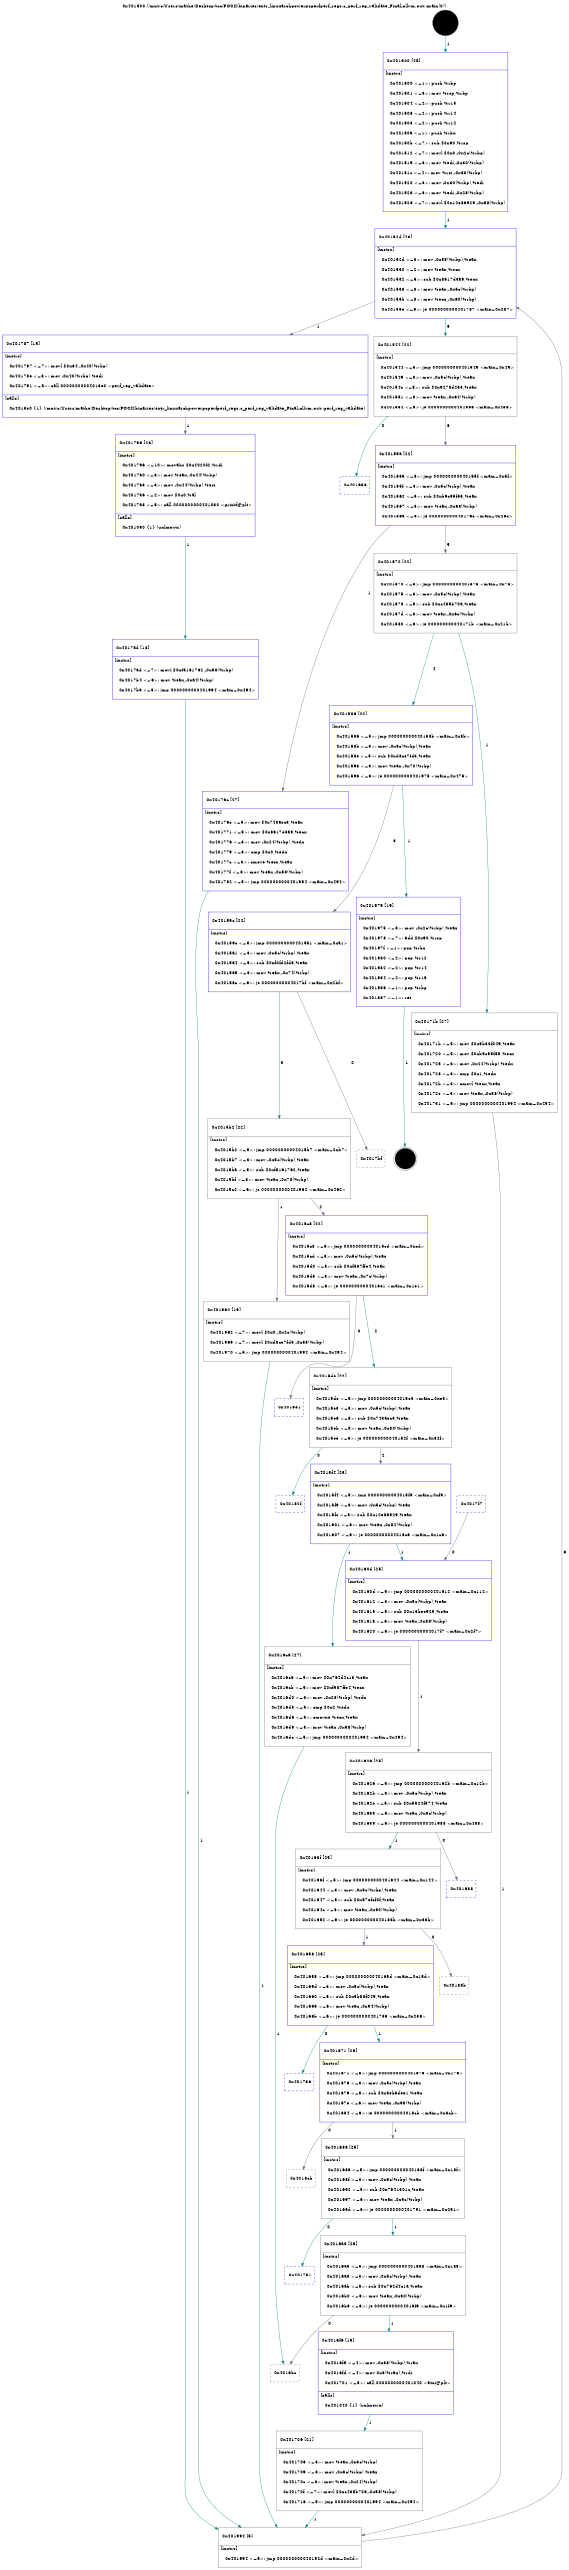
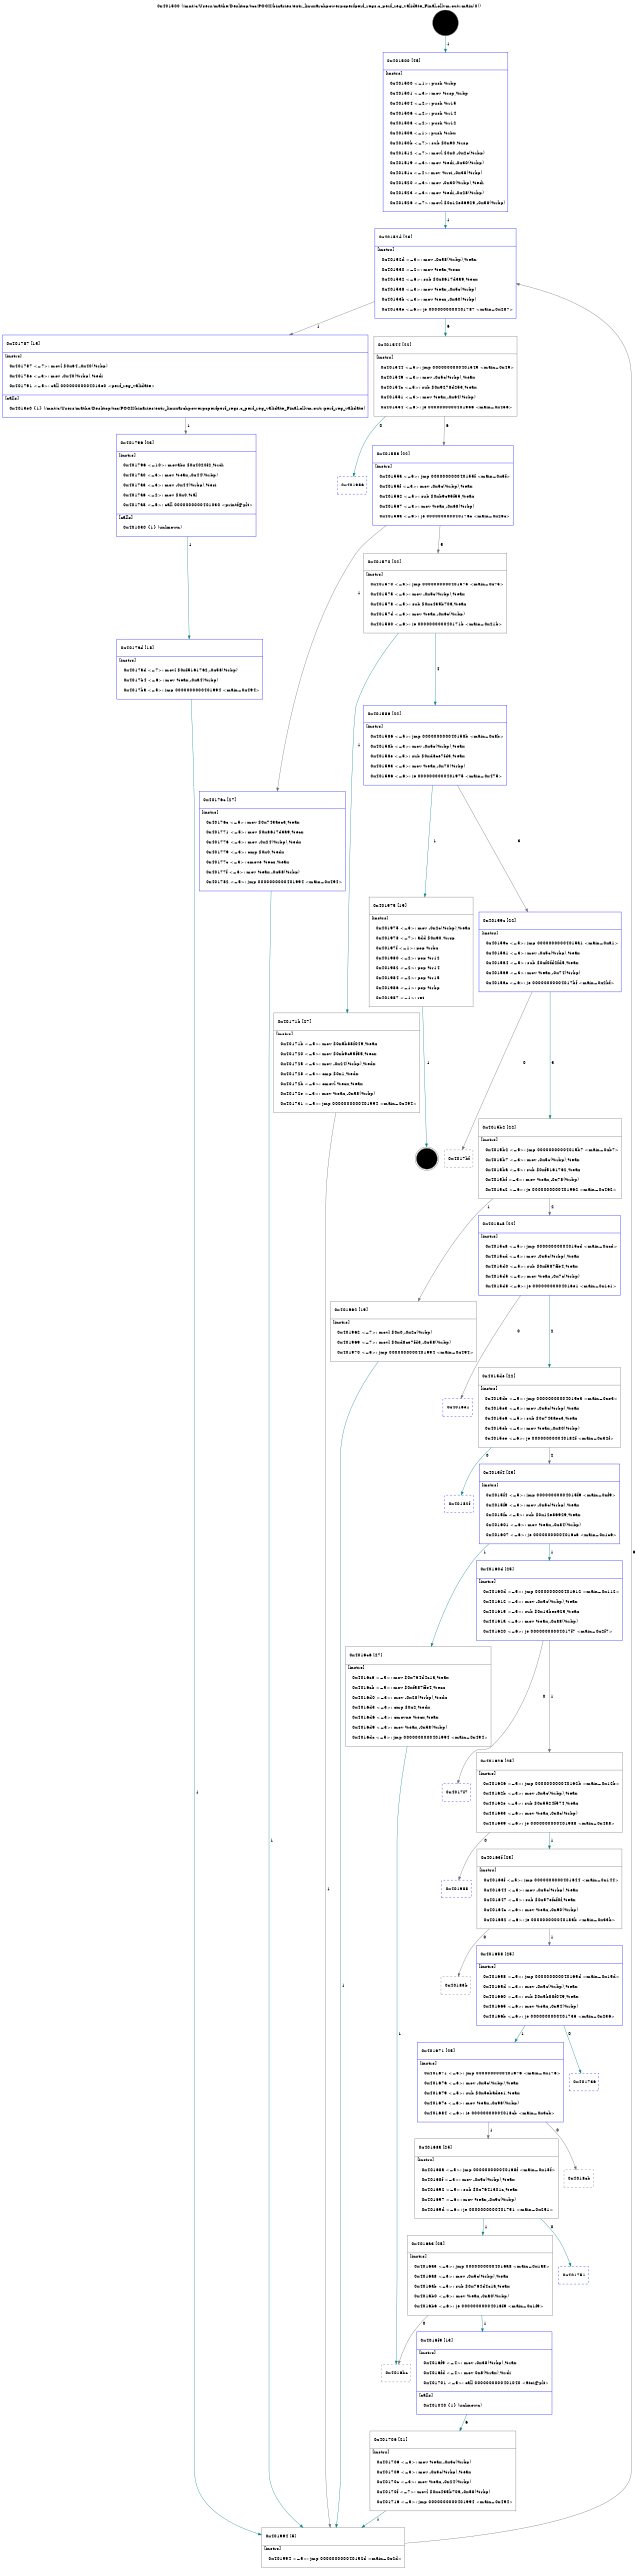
(408, 952) -> (421, 952)
(458, 1536) -> (513, 1720)
(370, 2423) -> (466, 2423)
